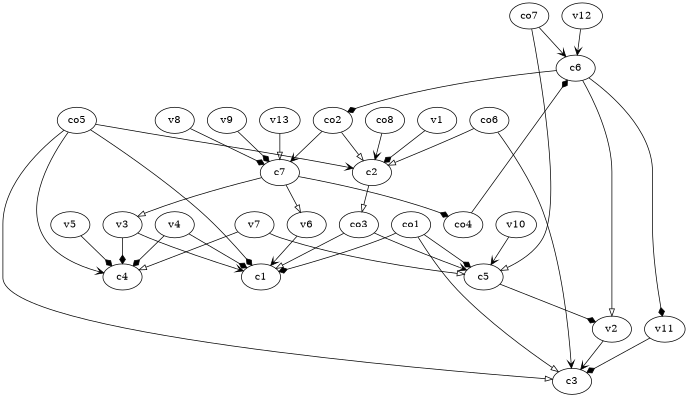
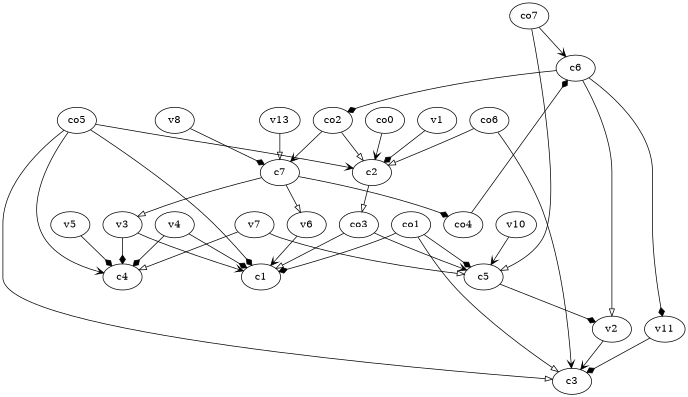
(582, 16) -> none
(227, 120) -> none
(385, 120) -> (385, 120)
